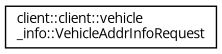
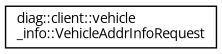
(111, 27) -> (111, 27)
